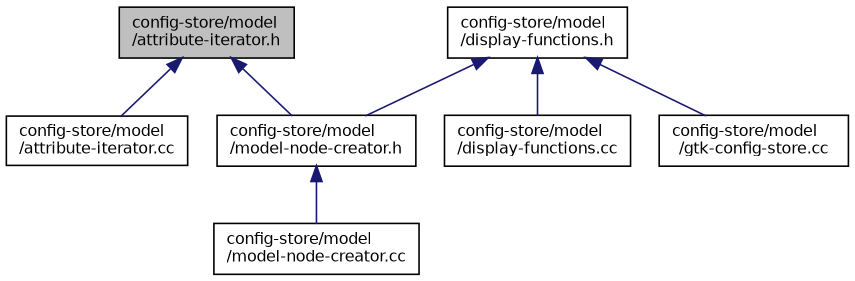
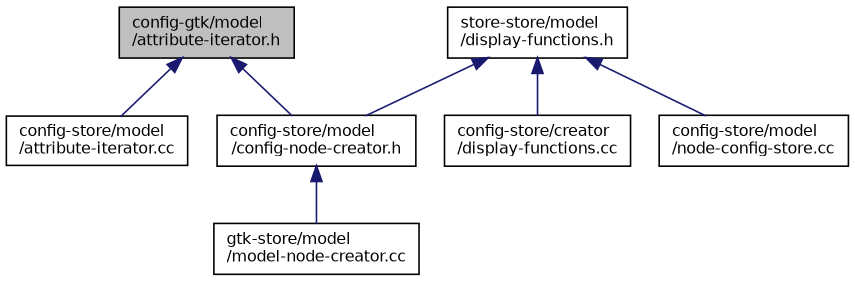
(207, 33) -> (207, 33)
(538, 33) -> (538, 33)
(316, 141) -> (316, 141)
(538, 141) -> (538, 141)
(754, 141) -> (754, 141)
(316, 249) -> (316, 249)
